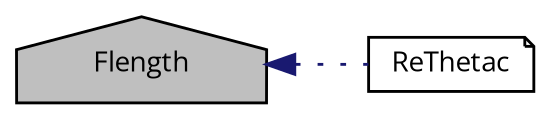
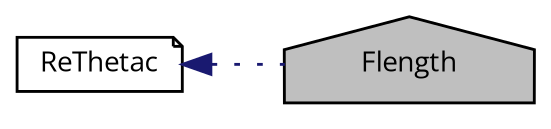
(332, 64) -> (248, 64)
